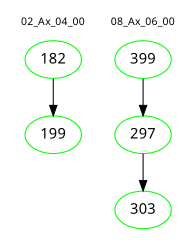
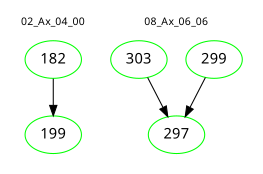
(143, 22) -> (177, 22)
(143, 60) -> (214, 60)
(143, 167) -> (155, 92)
